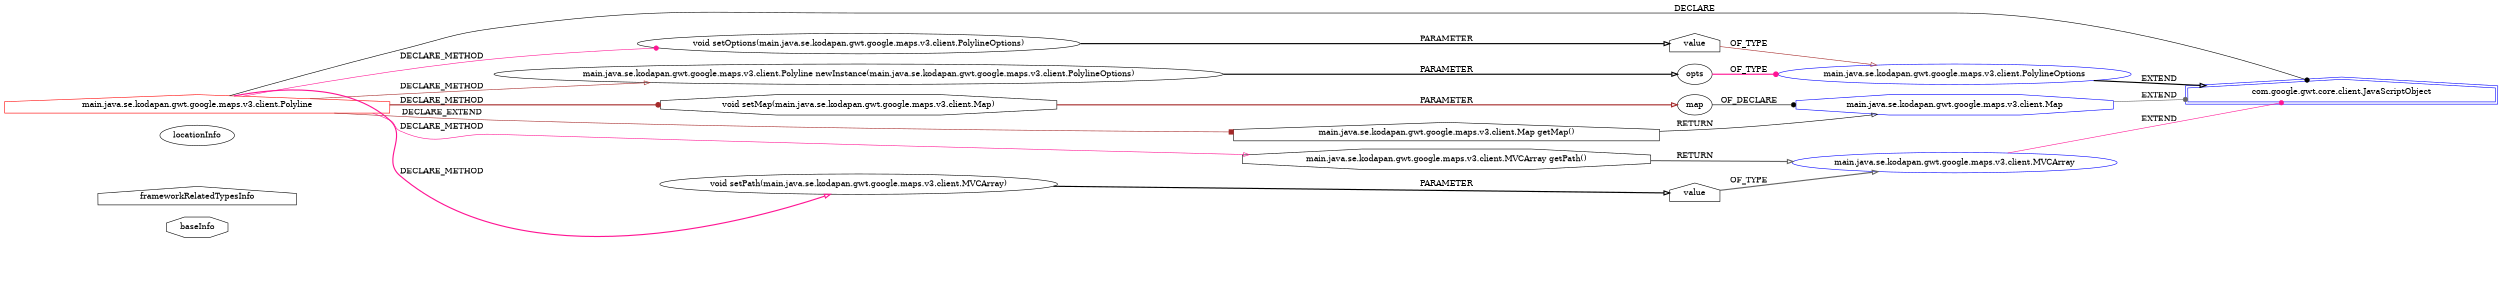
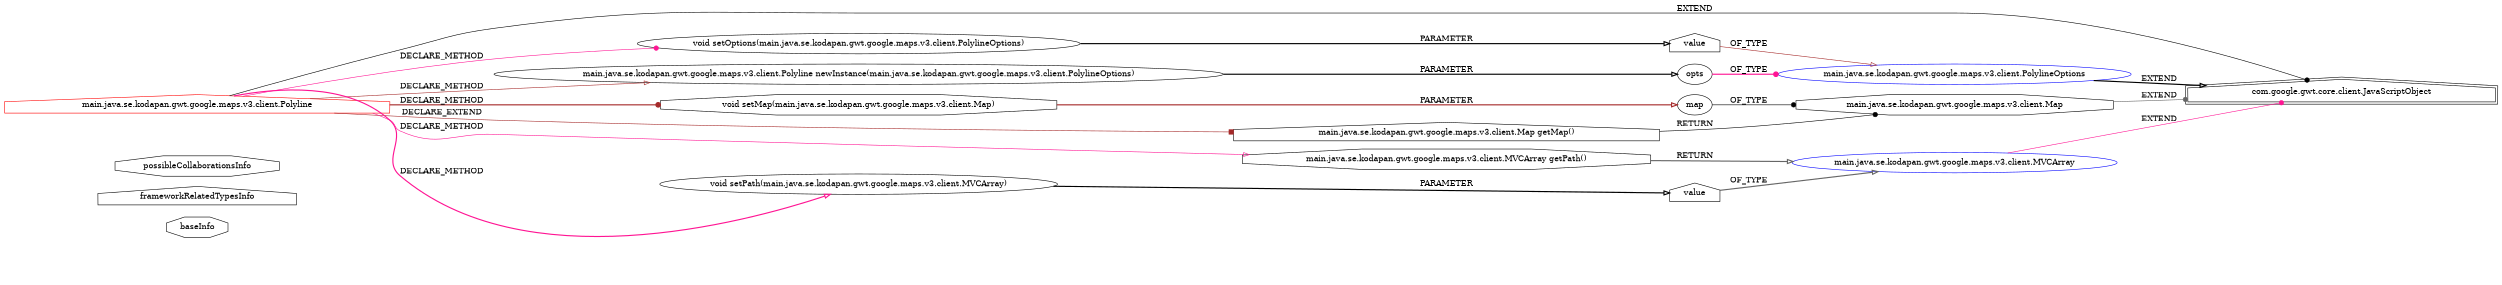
(1695, 9) -> (1695, 9)
(2342, 92) -> (2342, 92)
(1749, 101) -> (1749, 101)
(1955, 105) -> (1955, 105)
(1766, 125) -> (1766, 125)
(197, 135) -> none
none -> (197, 166)
